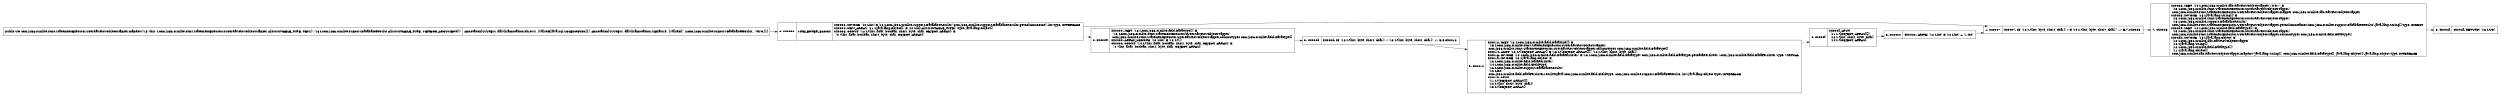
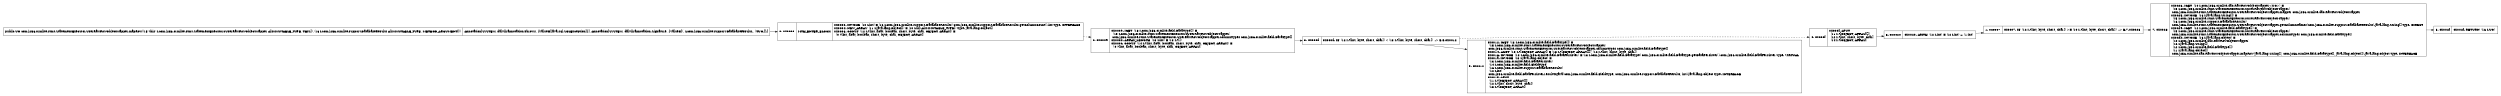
(1534, 23) -> none
(1805, 43) -> (1633, 37)
